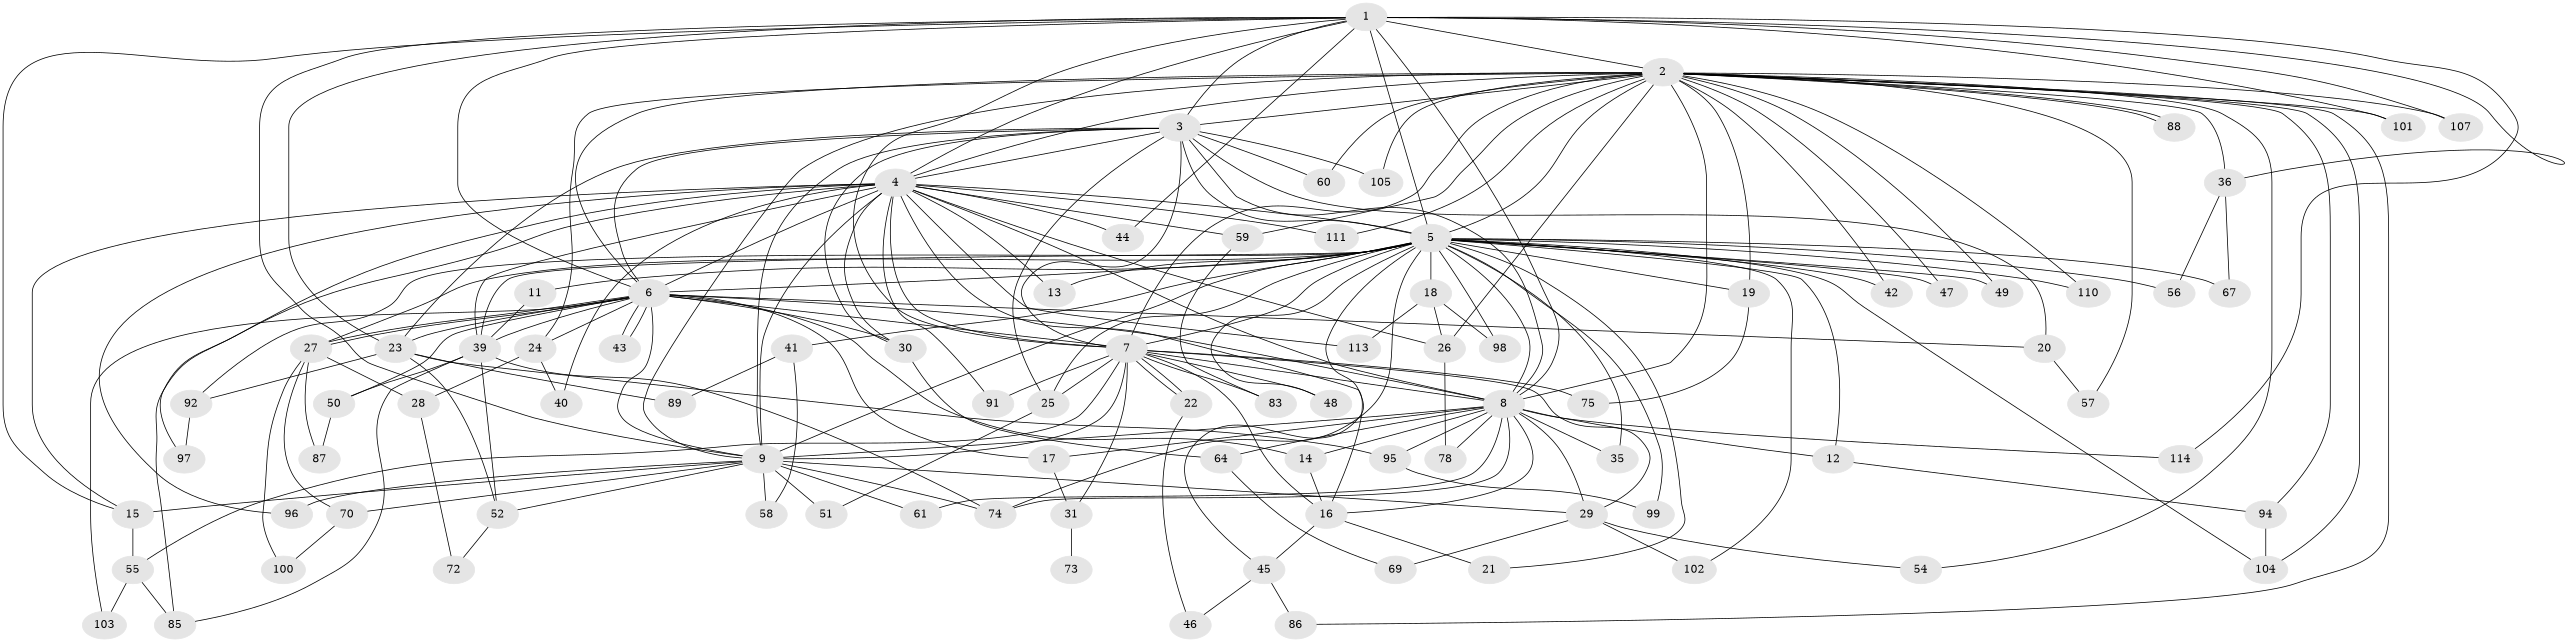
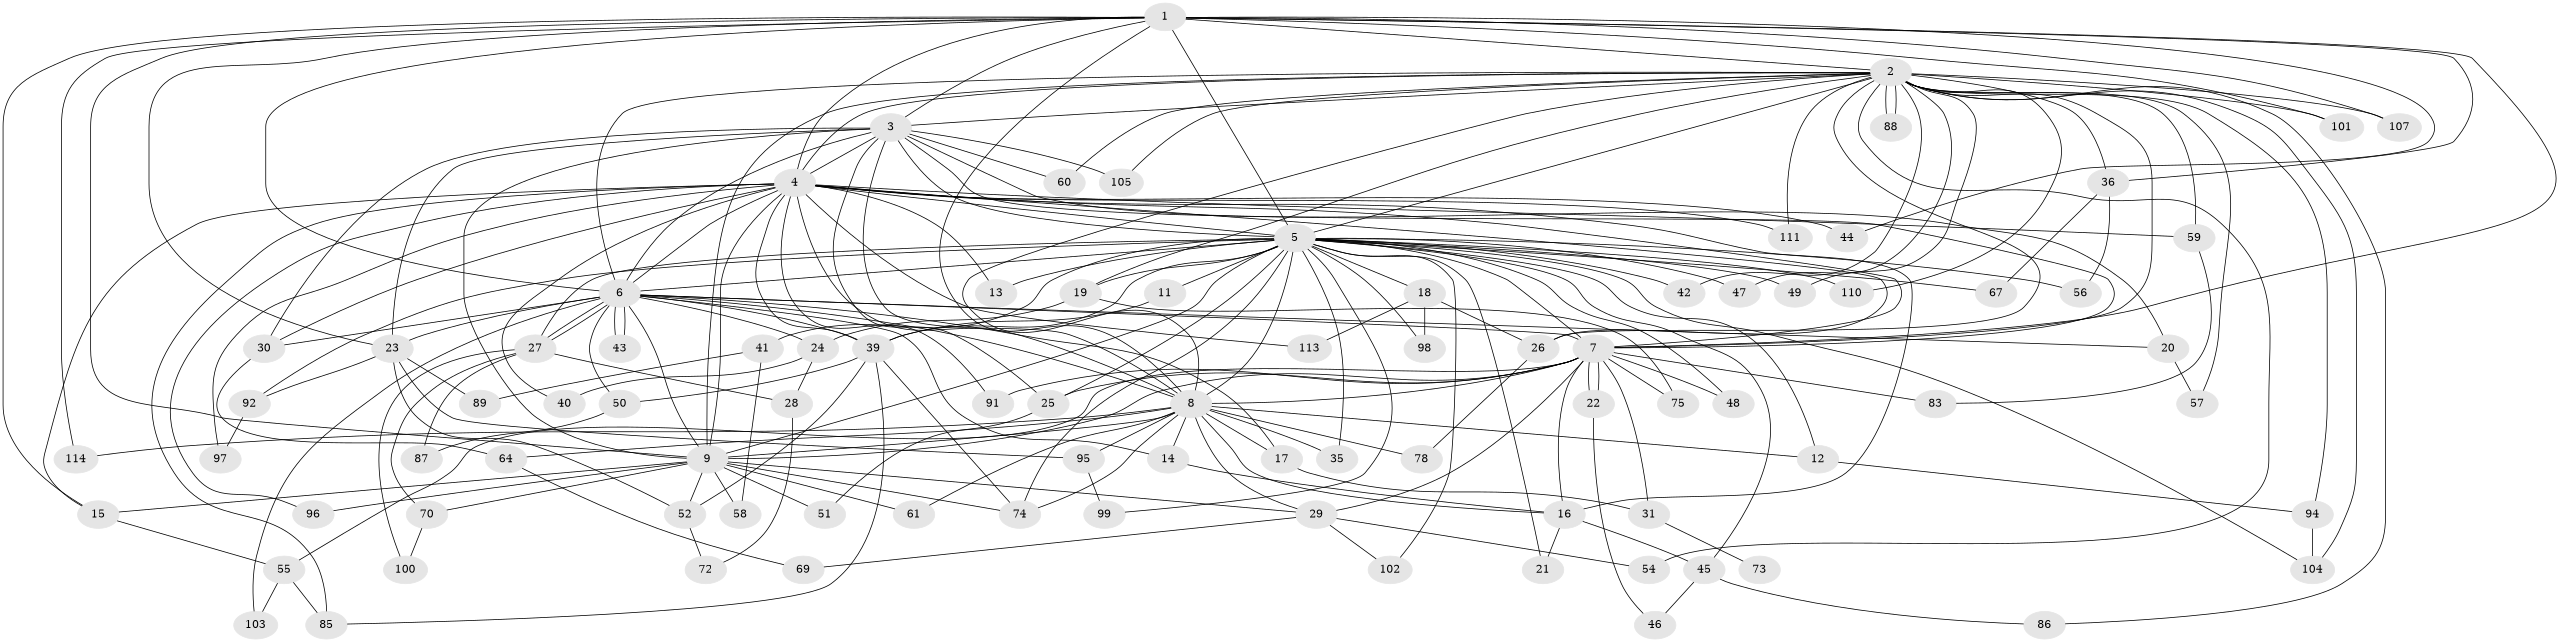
(676, 99) -> (949, 320)
